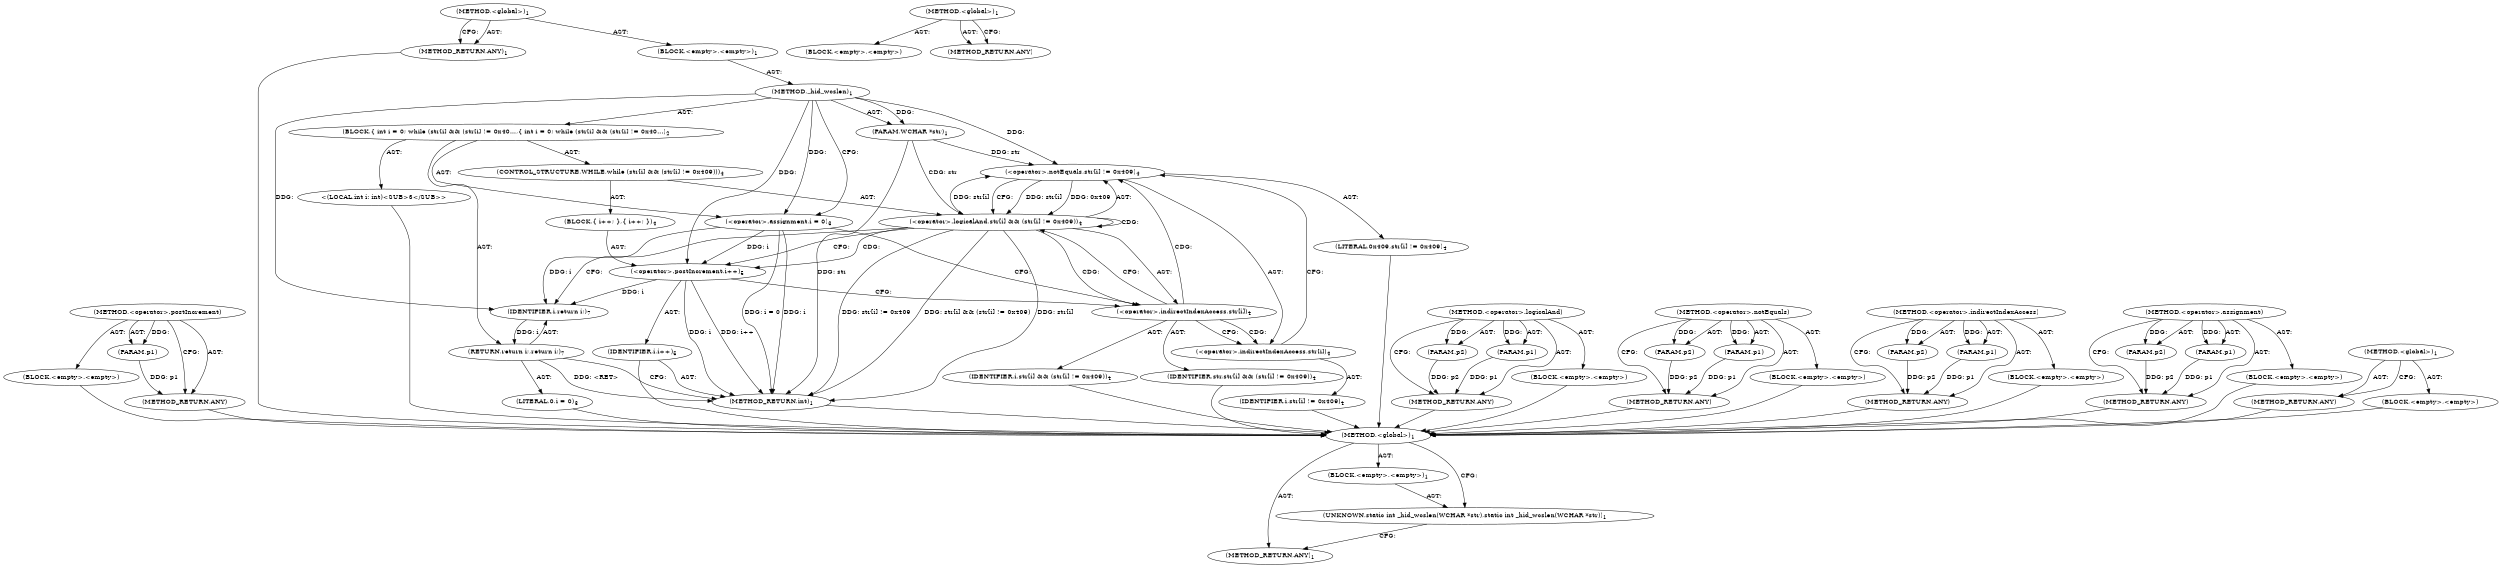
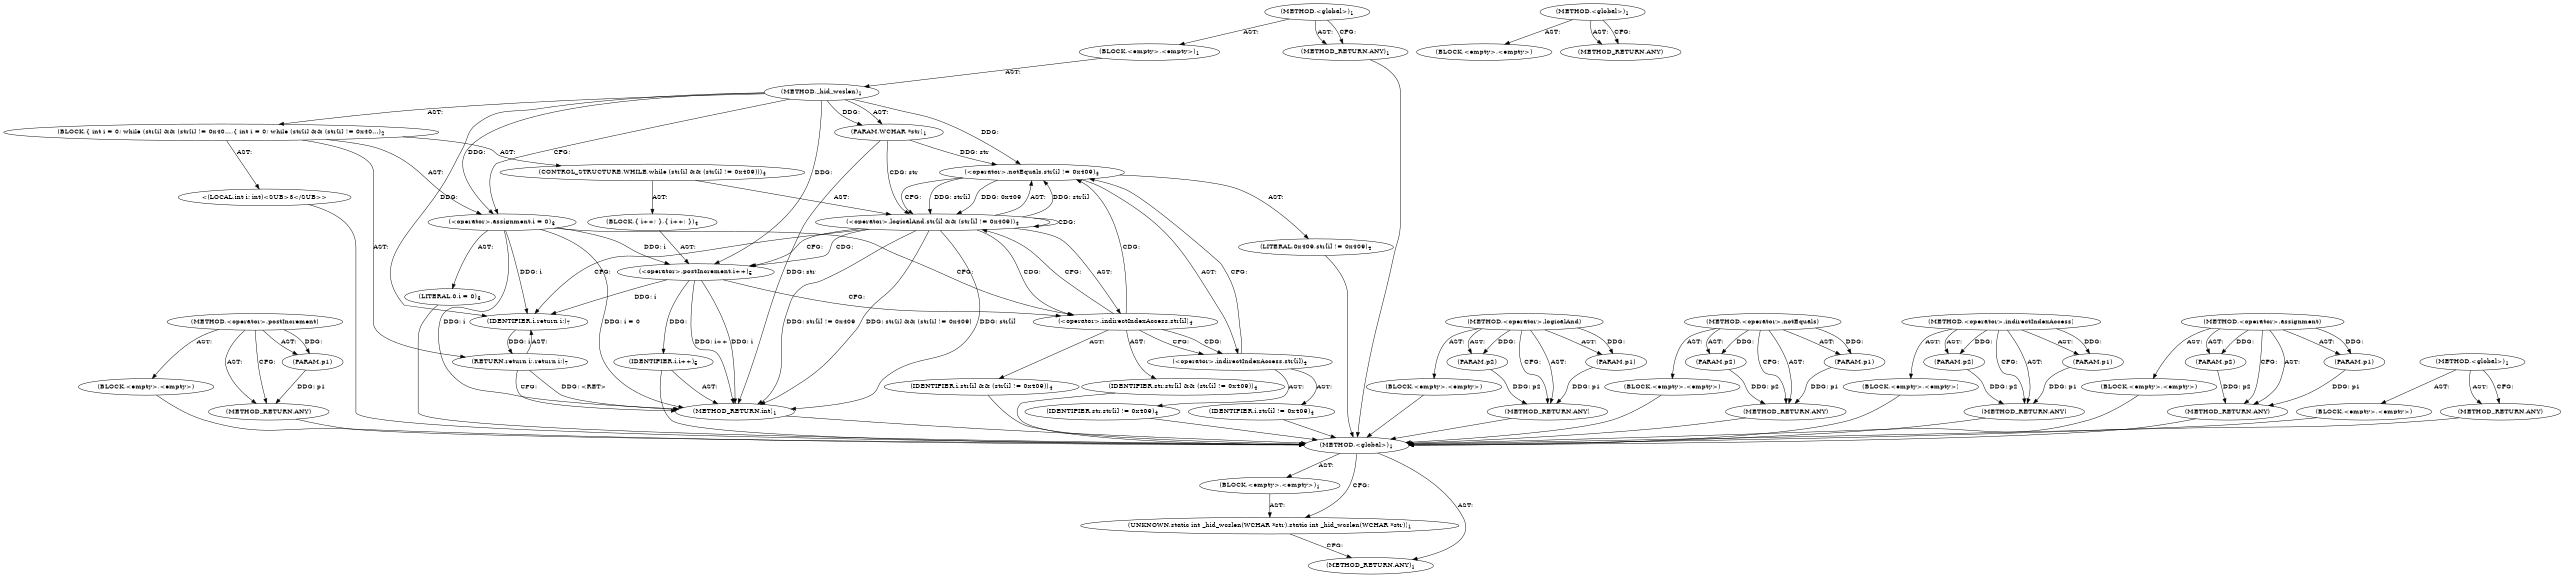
(674, 312) -> (679, 322)
(531, 375) -> (467, 255)
none -> (1102, 412)
